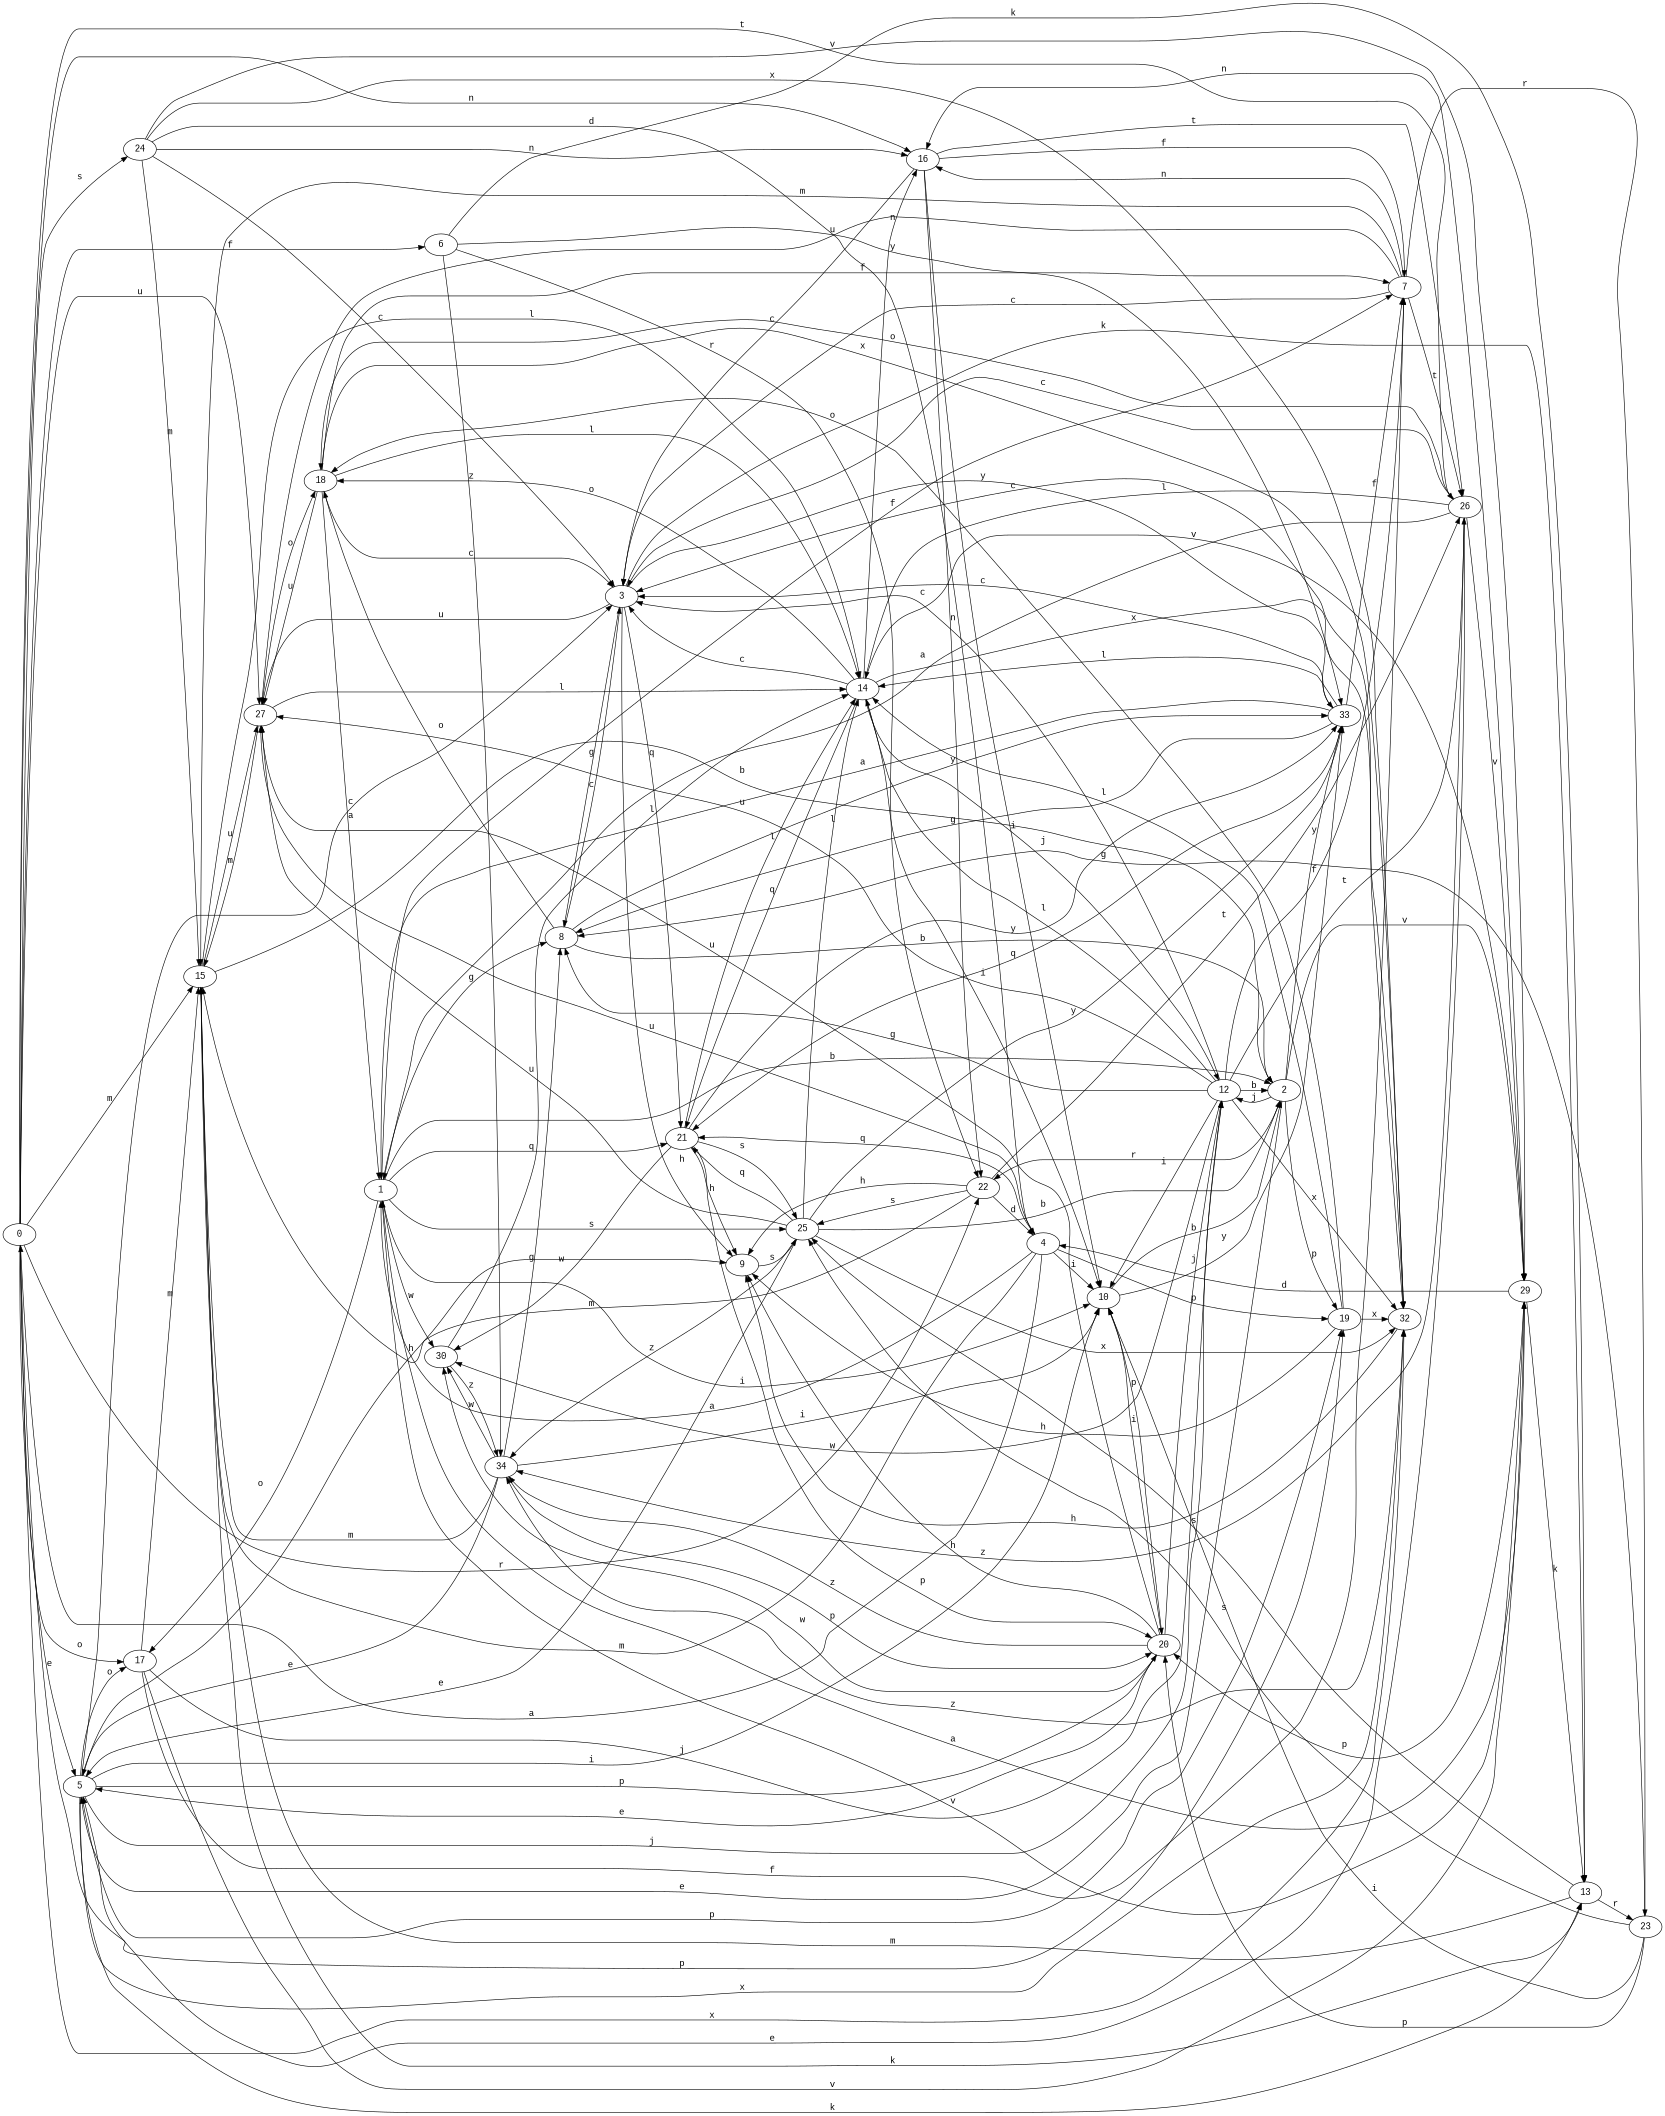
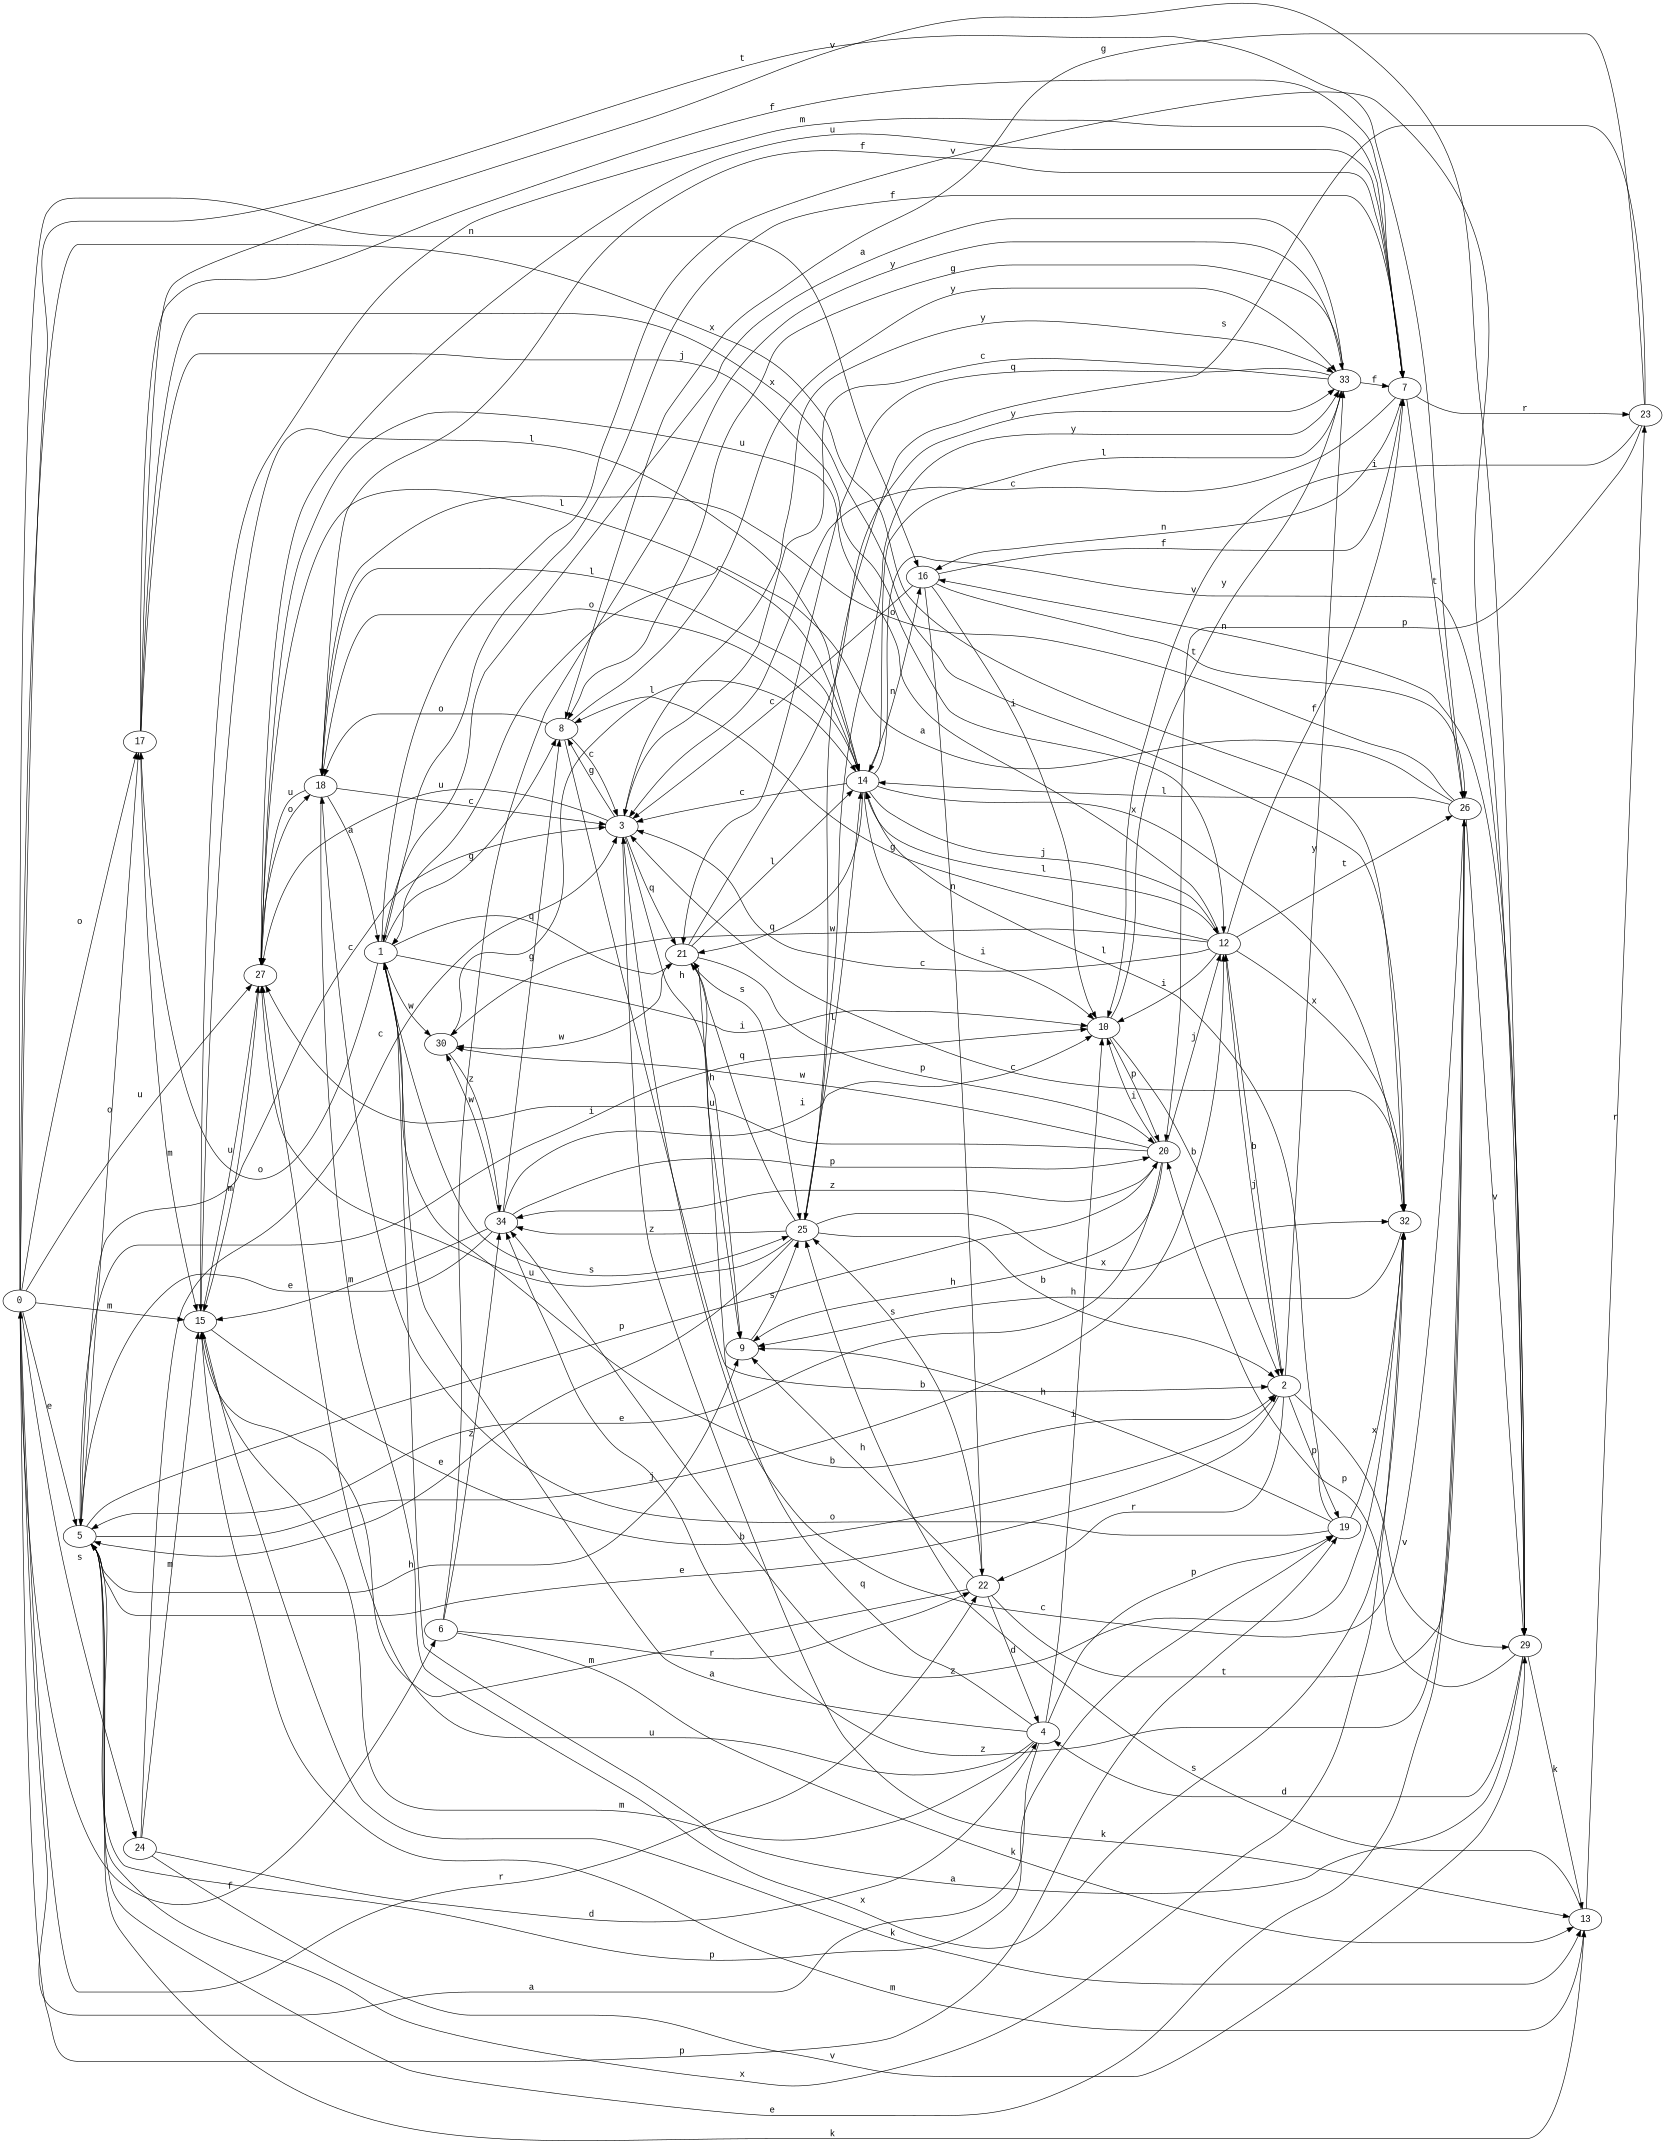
(529, 153) -> none
(1172, 261) -> (816, 433)
